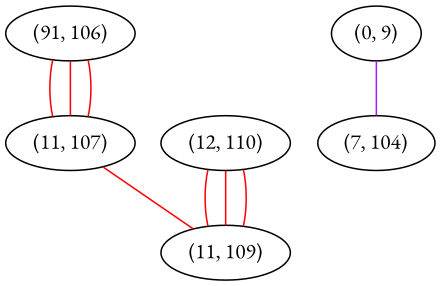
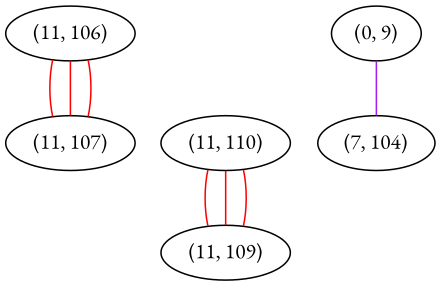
(70, 33) -> (70, 33)
(226, 143) -> (226, 143)
(148, 198) -> none
